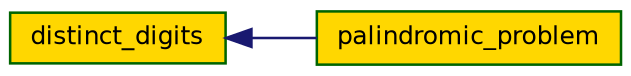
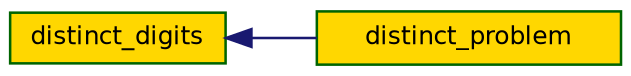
(469, 38) -> (469, 38)
